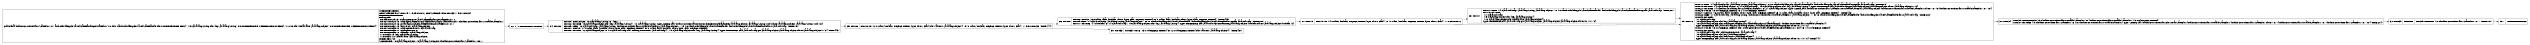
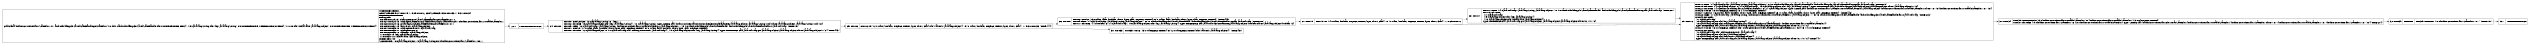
(530, 26) -> (530, 26)
